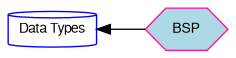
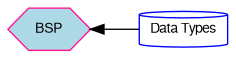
(128, 29) -> (122, 29)
